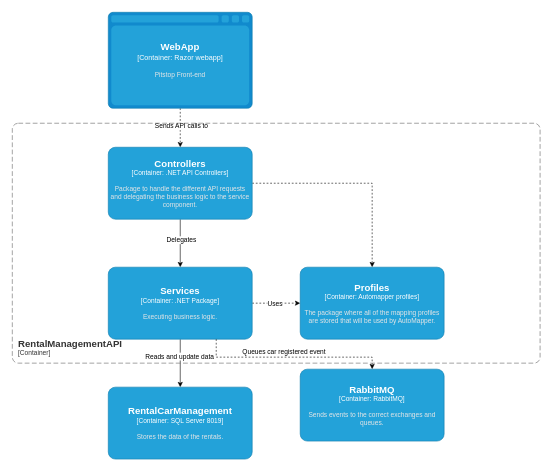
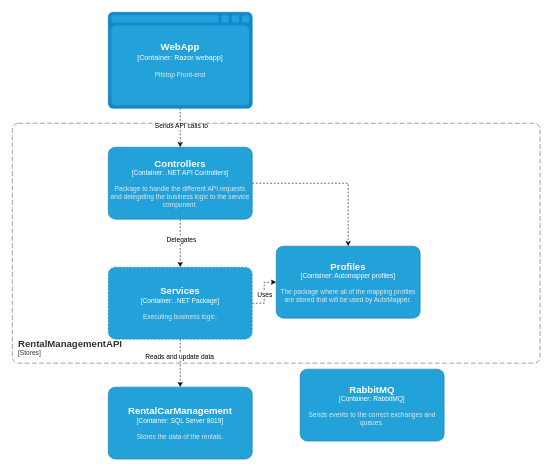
(180, 244) -> (180, 244)
(180, 303) -> (180, 303)
(372, 303) -> (348, 282)
(53, 349) -> (53, 349)
(285, 357) -> none
(180, 361) -> (180, 361)
